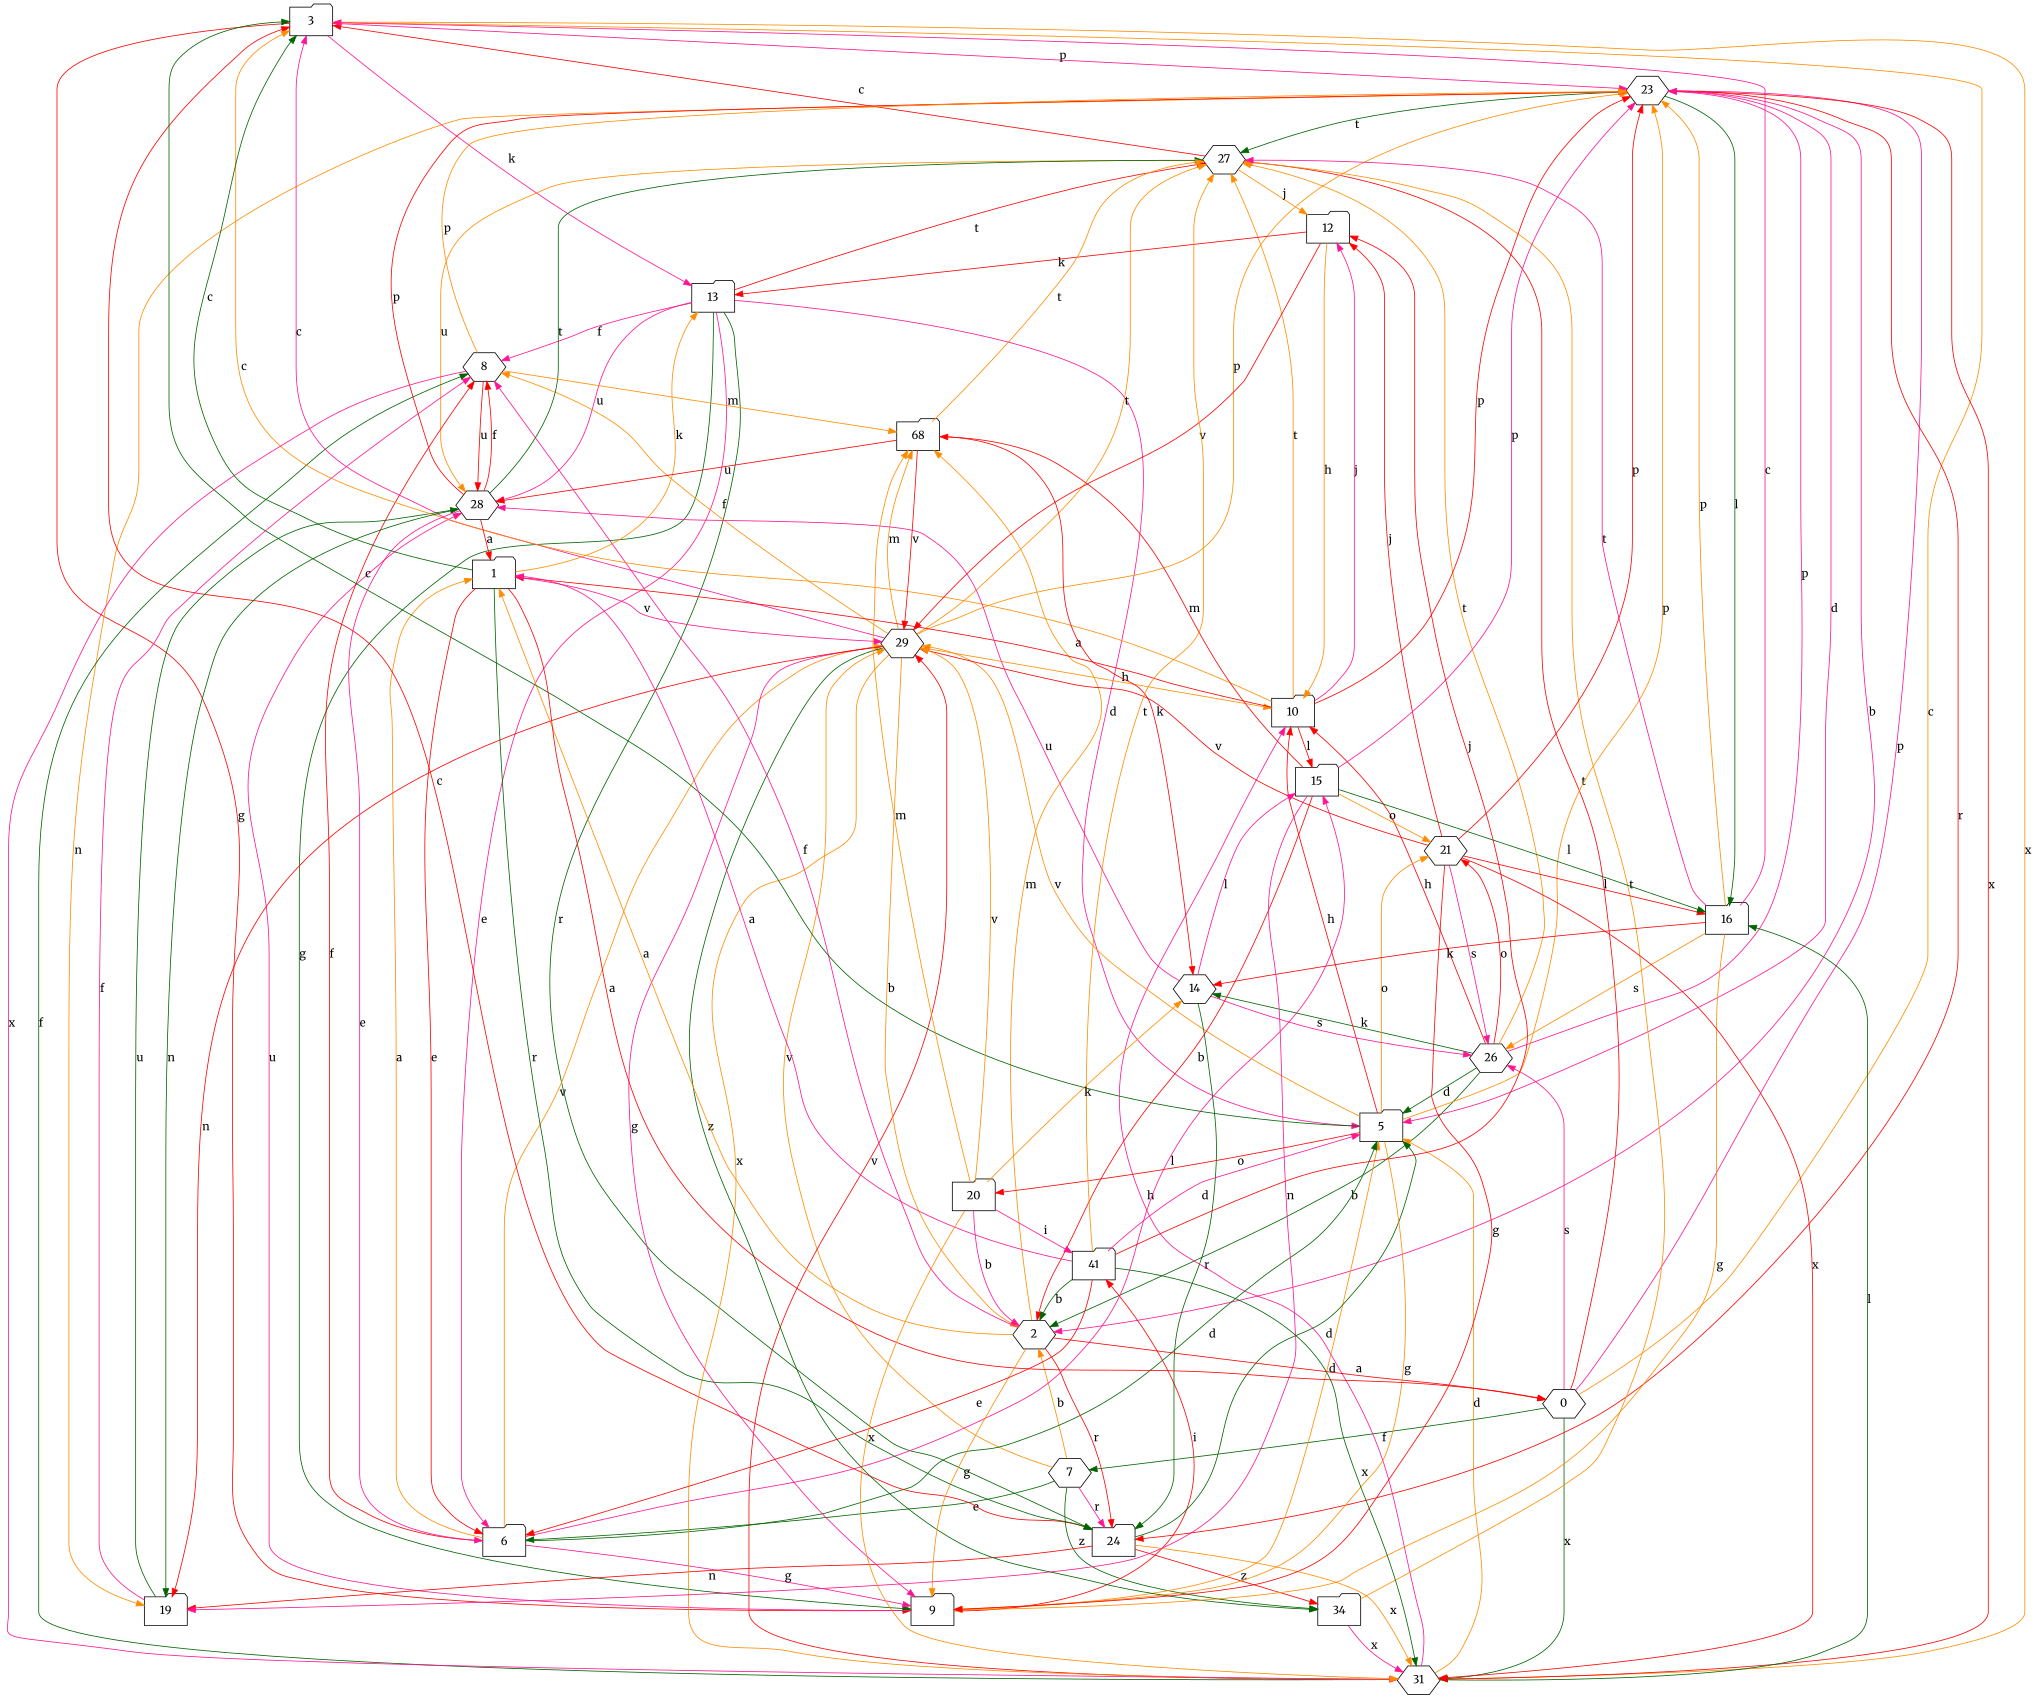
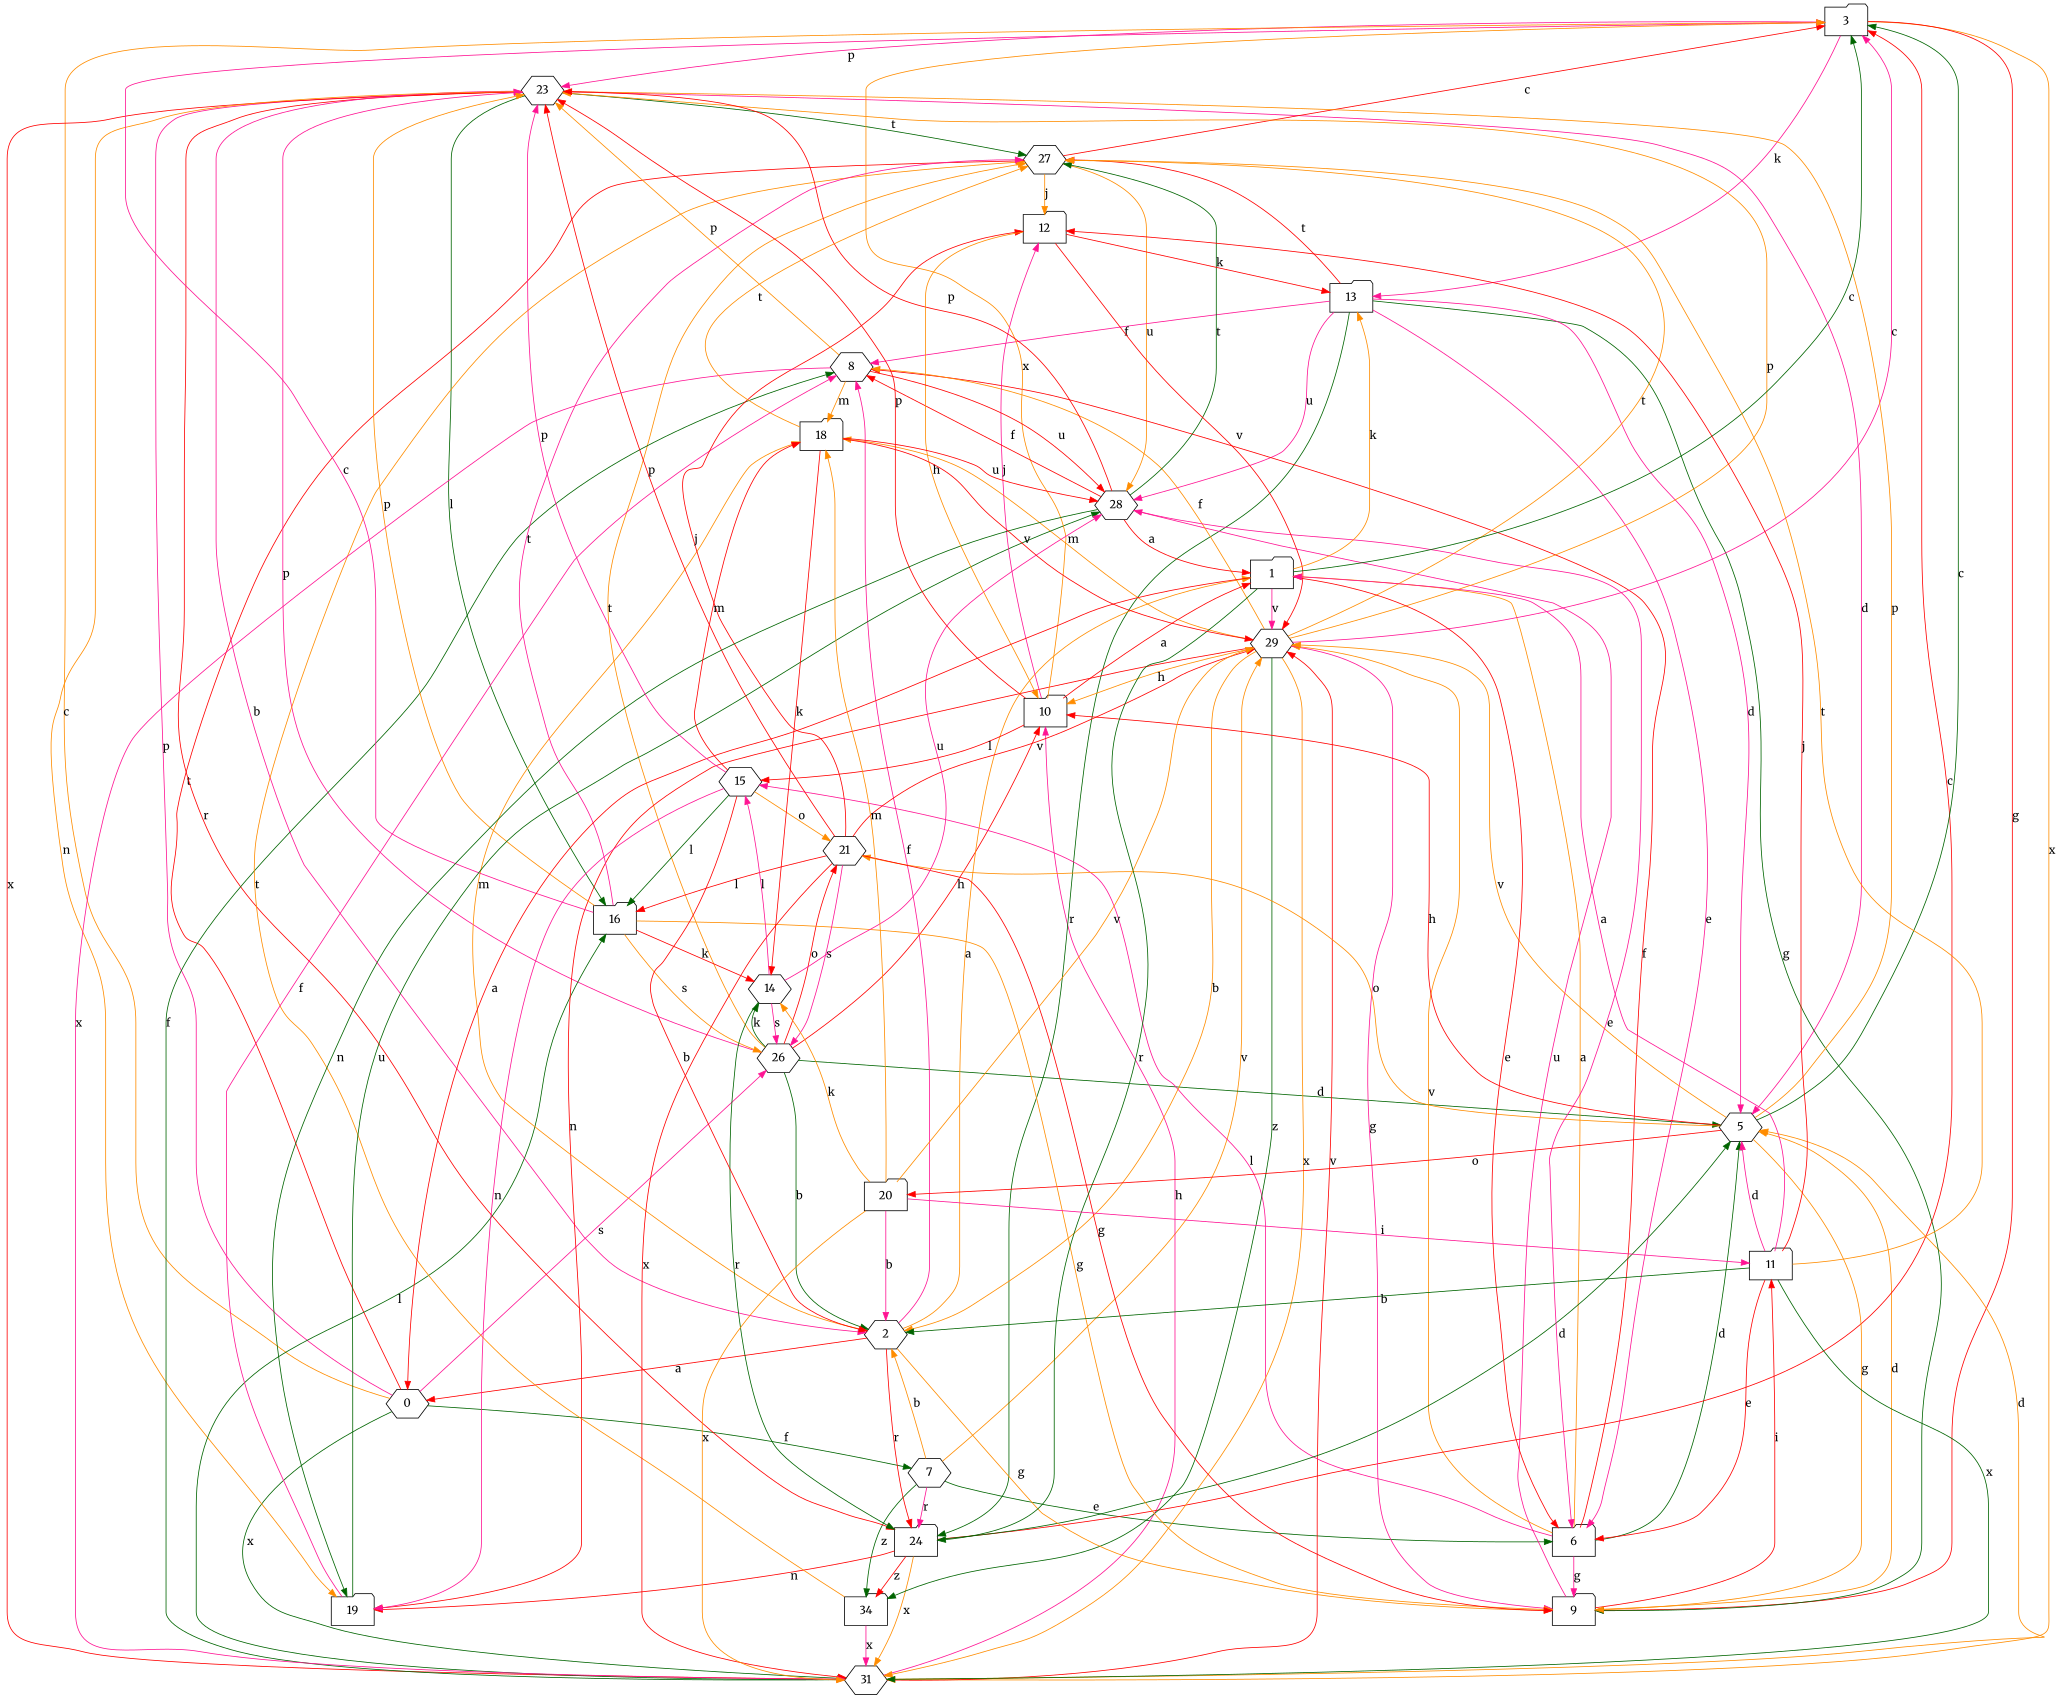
(244, 367) -> (1026, 367)
(1293, 435) -> none
(918, 436) -> (821, 436)
(1317, 782) -> (740, 782)
(1381, 1127) -> (1741, 1127)
(1094, 1266) -> (1771, 1266)
